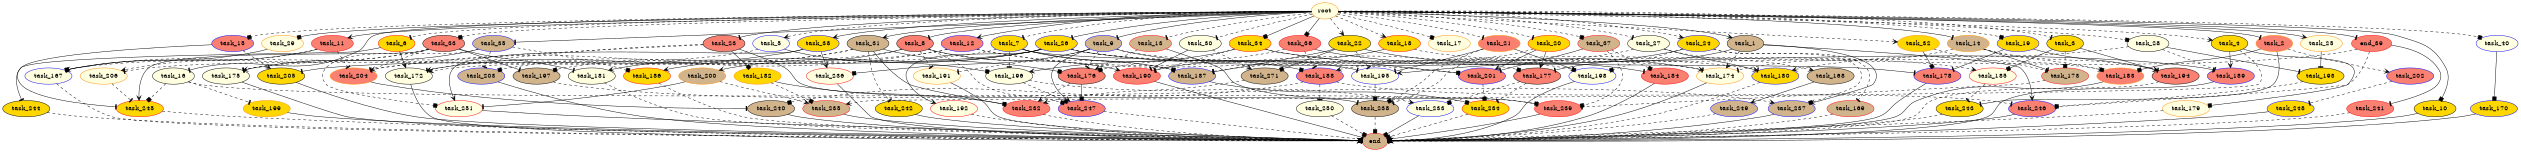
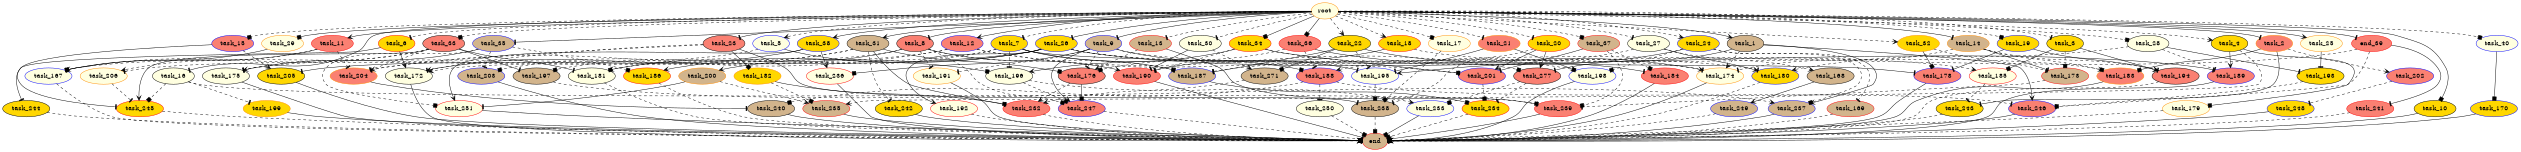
none -> (805, 62)
(1431, 74) -> (1414, 74)
(1537, 76) -> (1537, 76)
